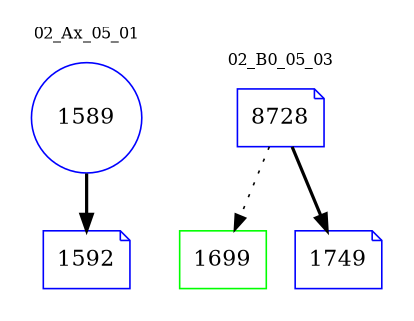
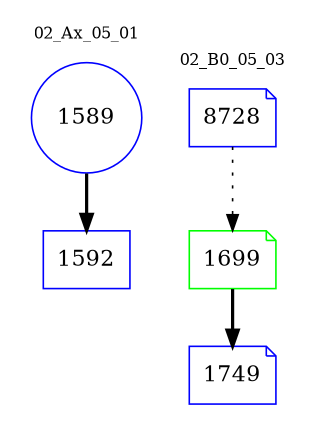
(306, 181) -> (233, 310)
(87, 260) -> (87, 260)
(223, 260) -> (233, 260)
